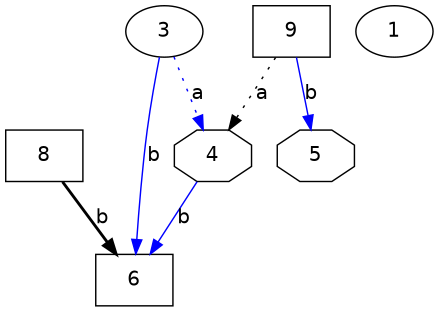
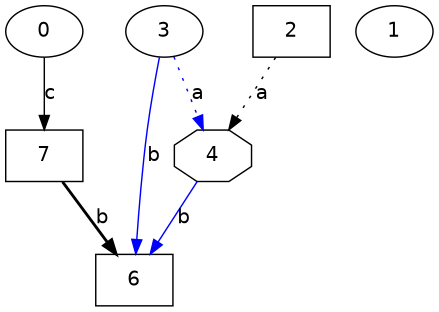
none -> (44, 31)
(292, 31) -> (292, 31)
(44, 156) -> (44, 156)
(316, 156) -> none
